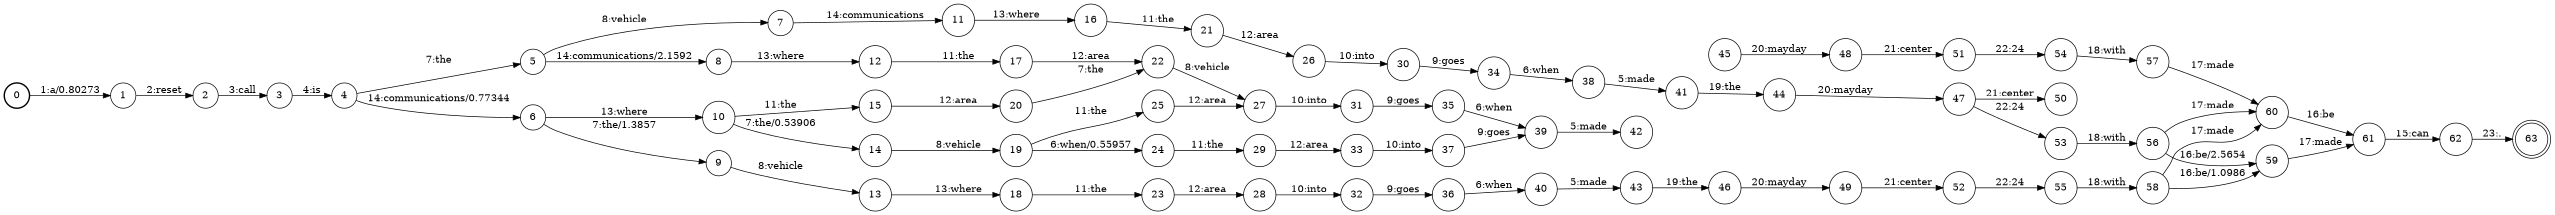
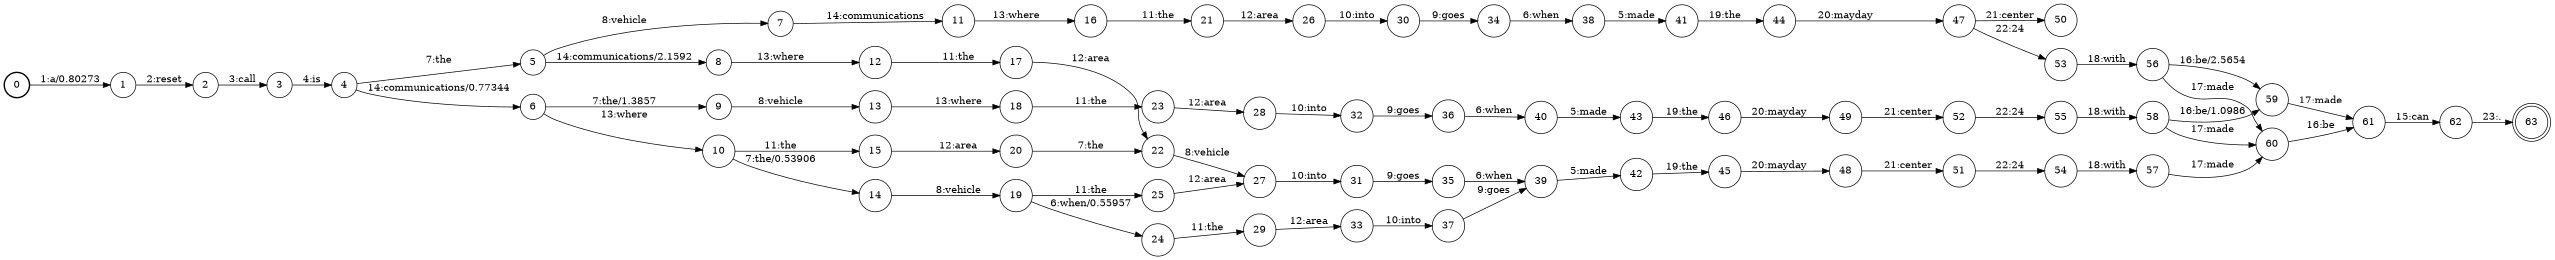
none -> (1677, 173)
